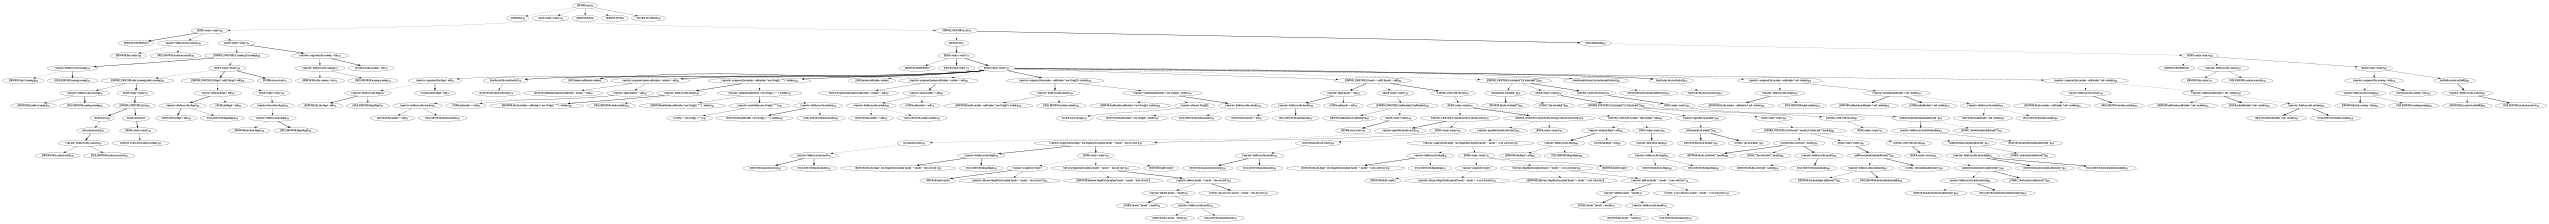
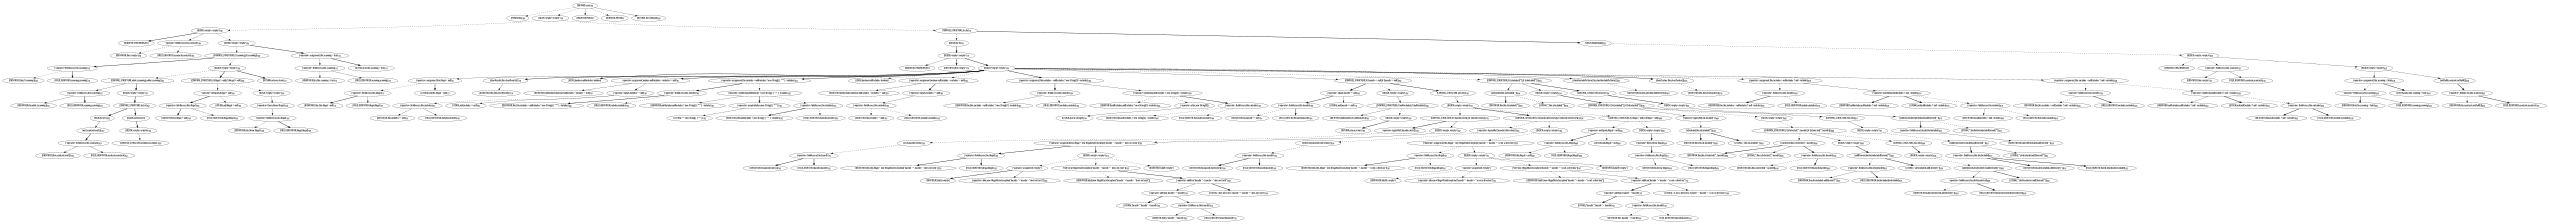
(920, 106) -> none
